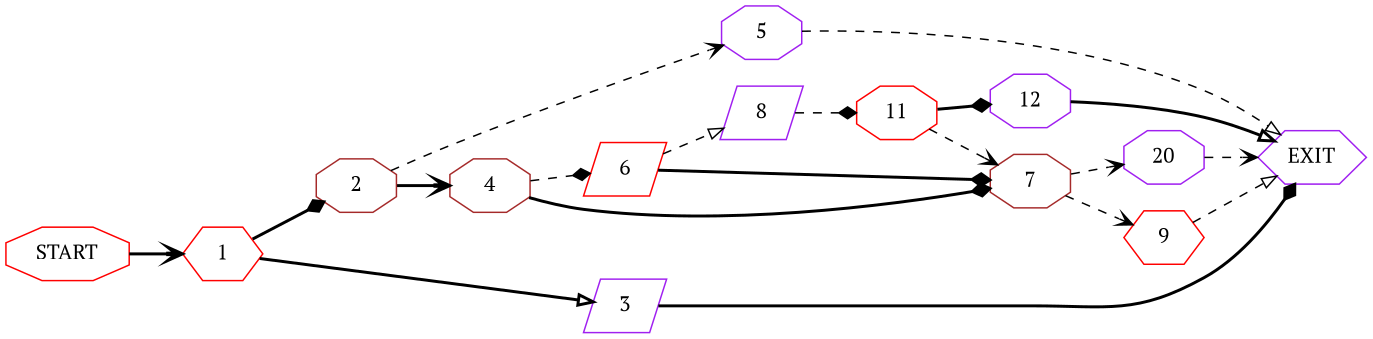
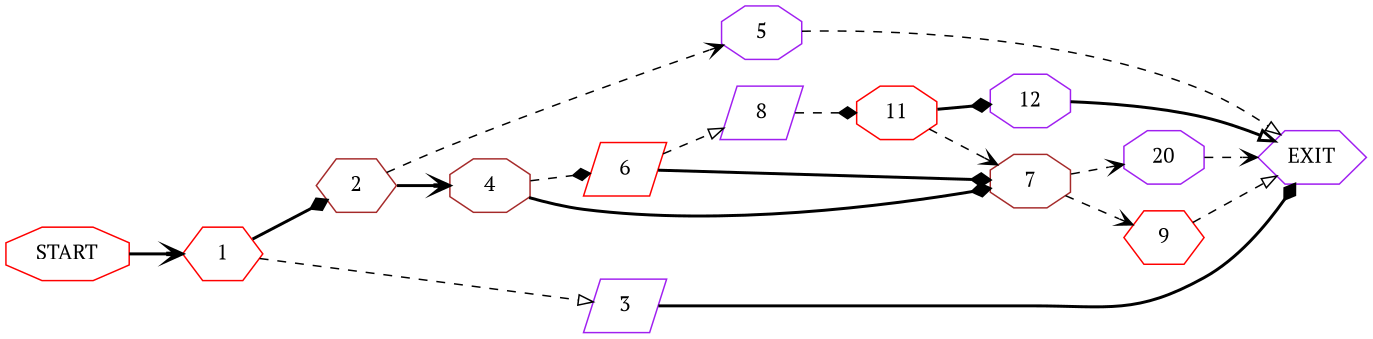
(356, 186) -> (356, 186)
(419, 279) -> (419, 279)
